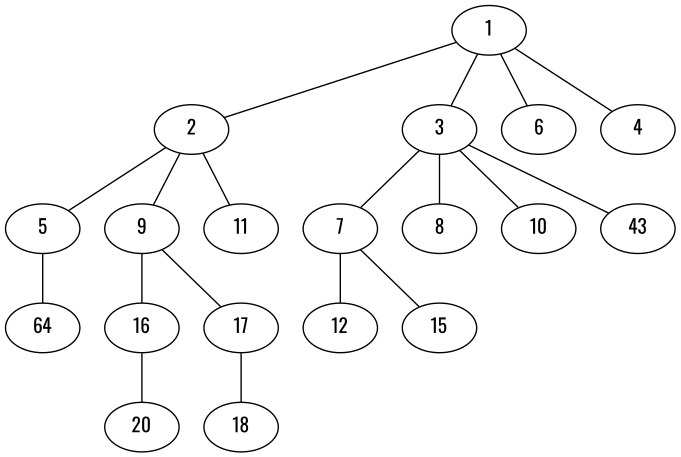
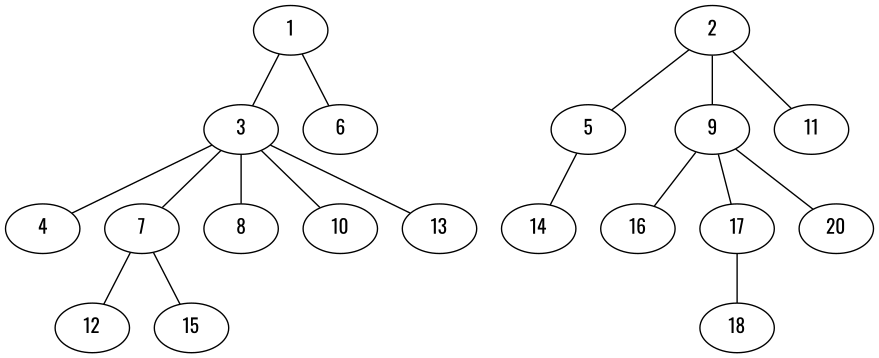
(340, 80) -> none
(564, 80) -> (142, 179)
(638, 229) -> (440, 229)
(43, 328) -> (539, 229)
(142, 378) -> (774, 179)
